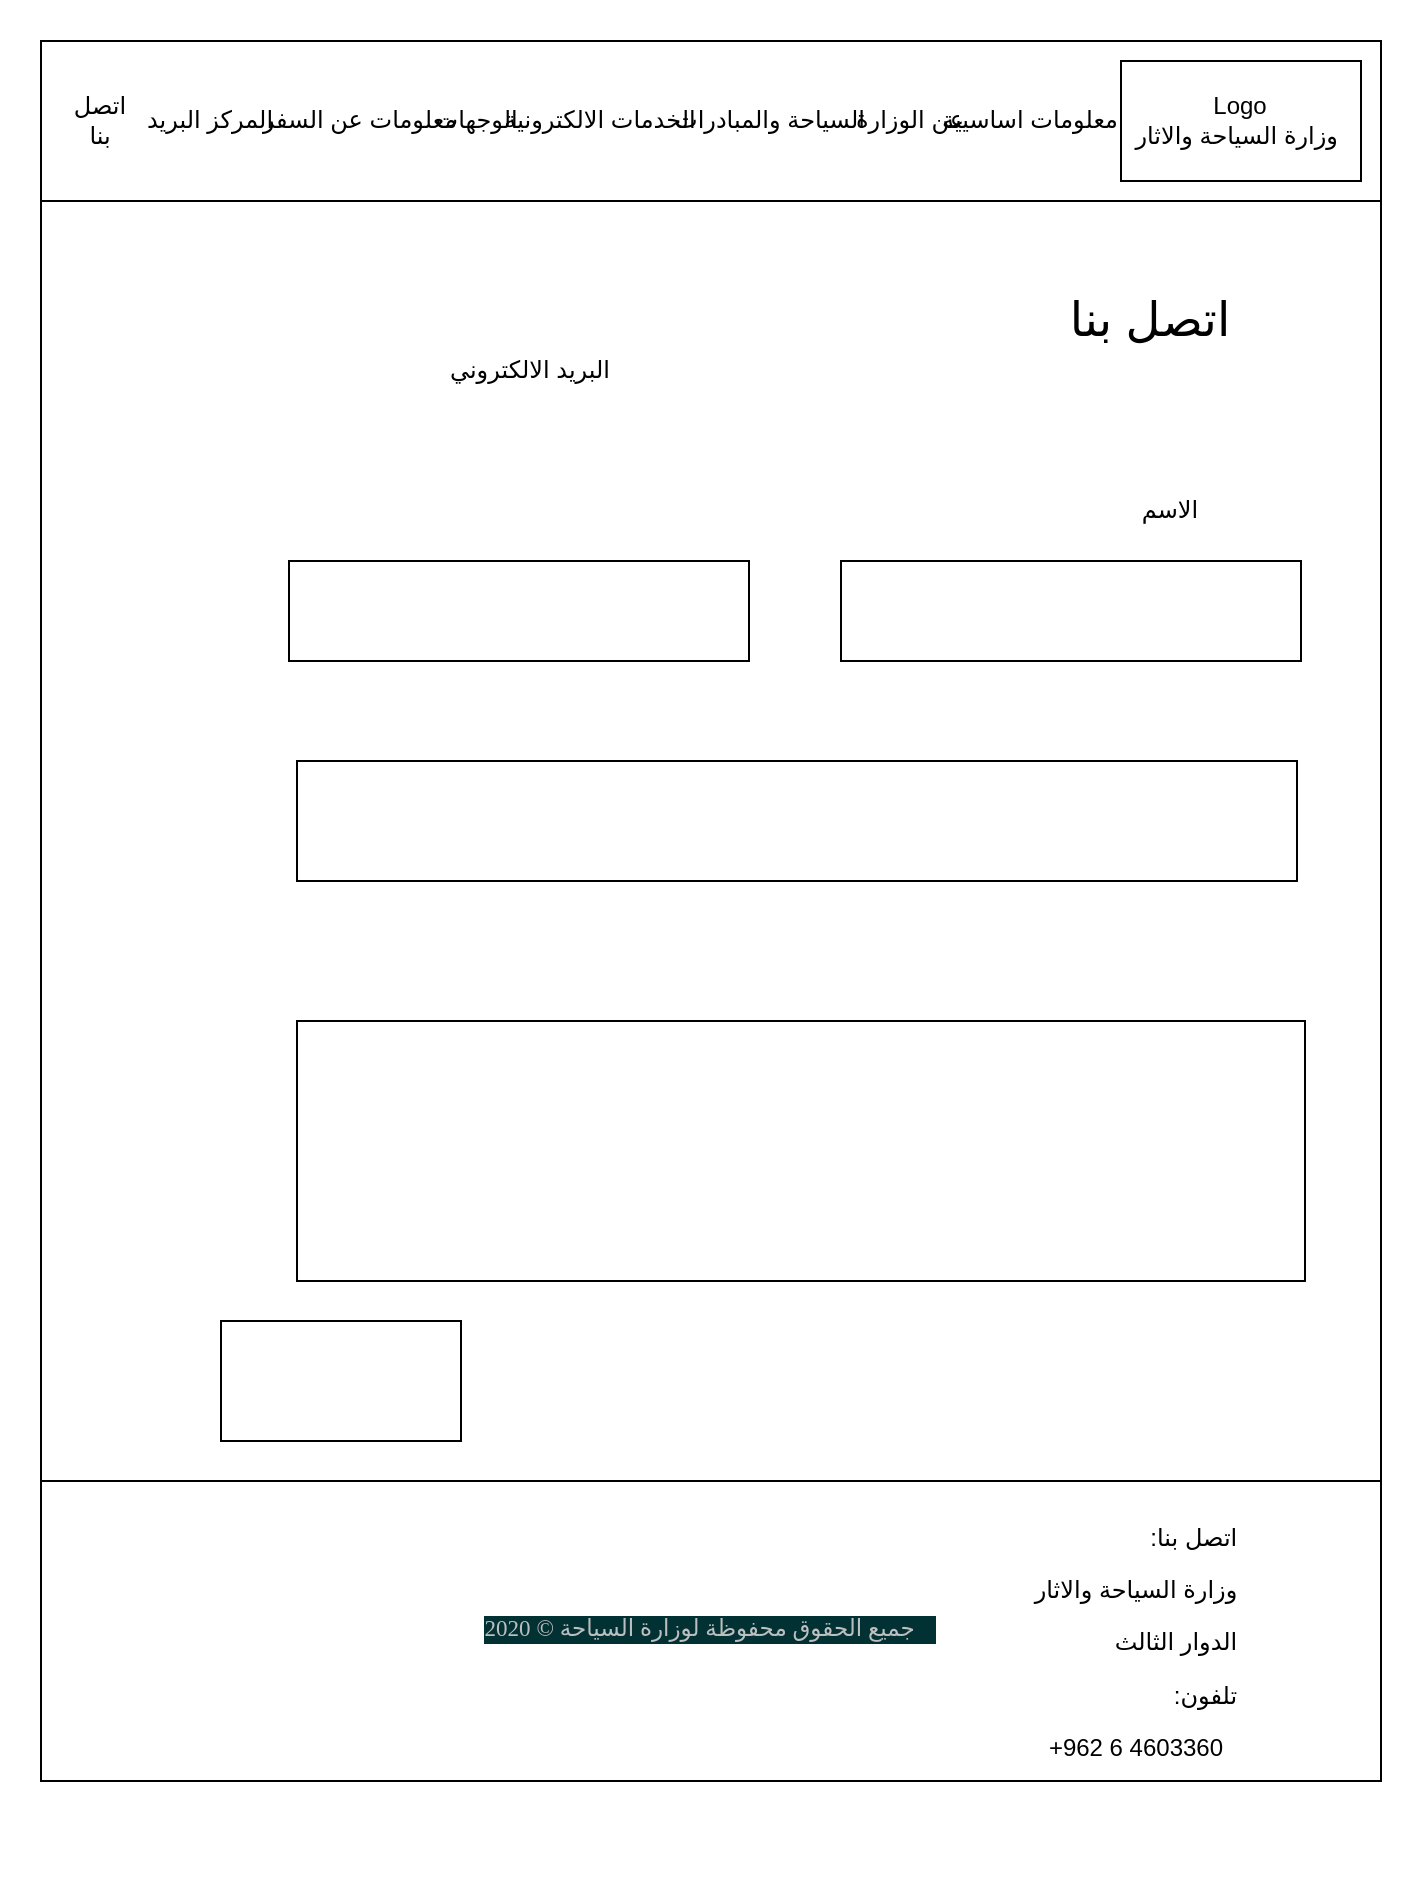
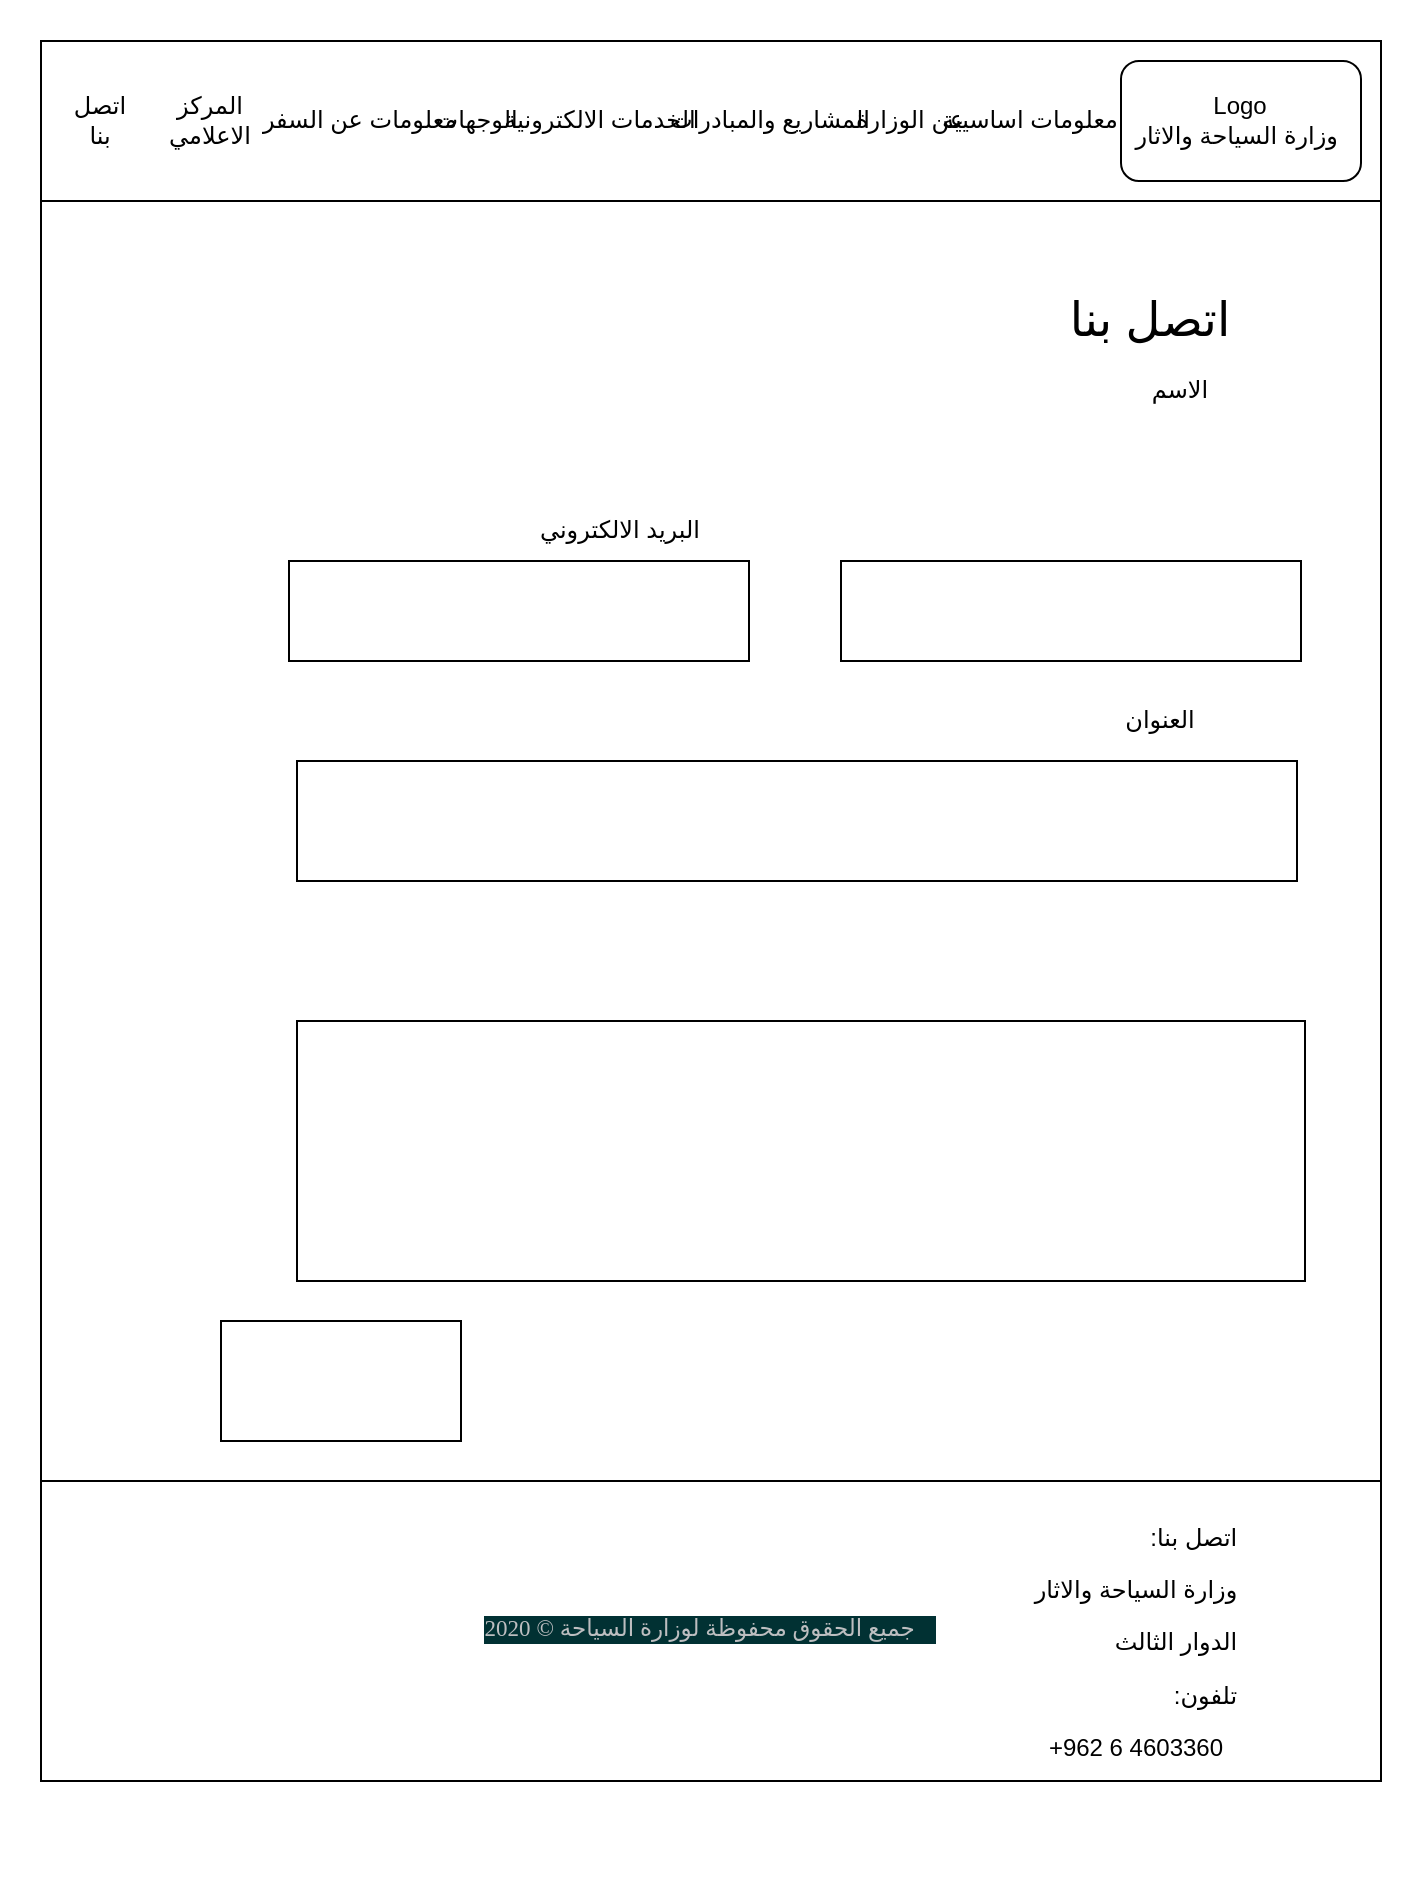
(211, 121) -> (211, 121)
(771, 121) -> (771, 121)
(1241, 121) -> (1241, 121)
(531, 371) -> (621, 531)
(1171, 511) -> (1181, 391)
none -> (1161, 721)
